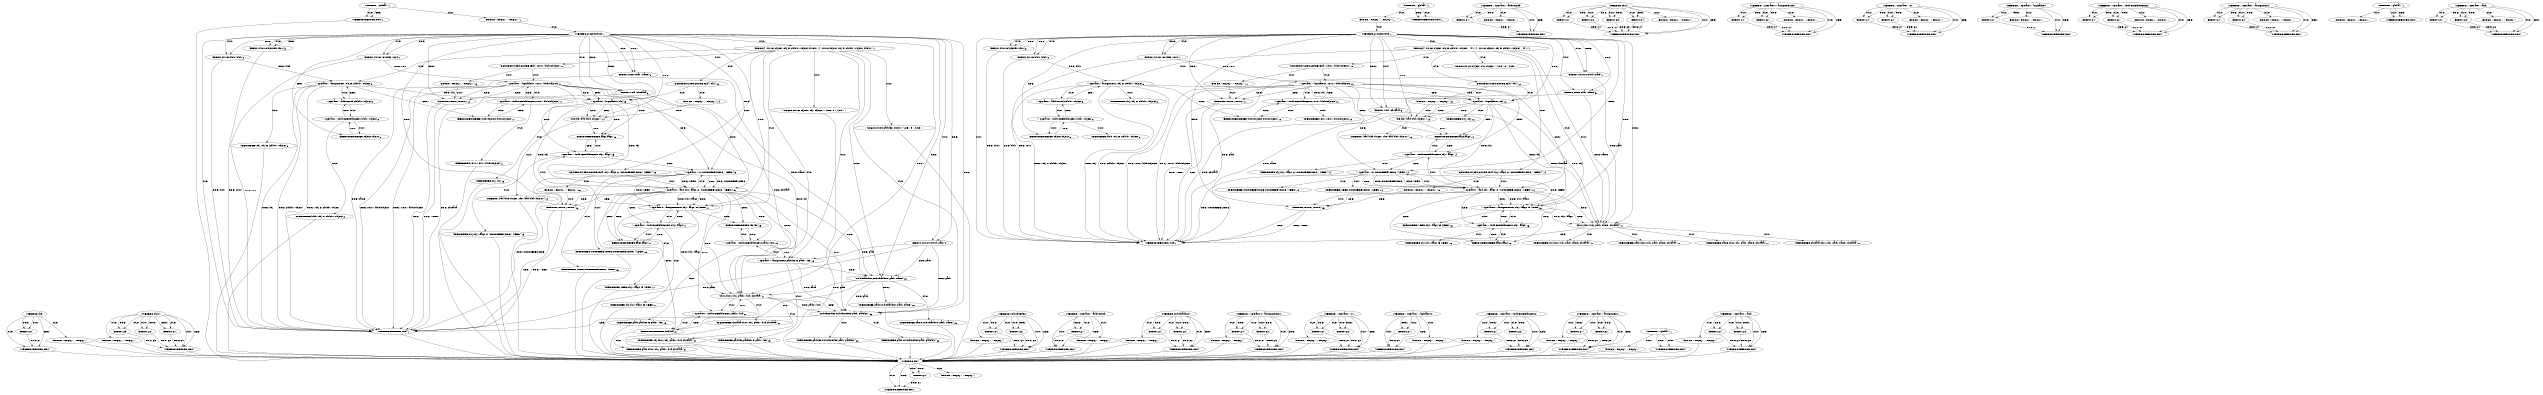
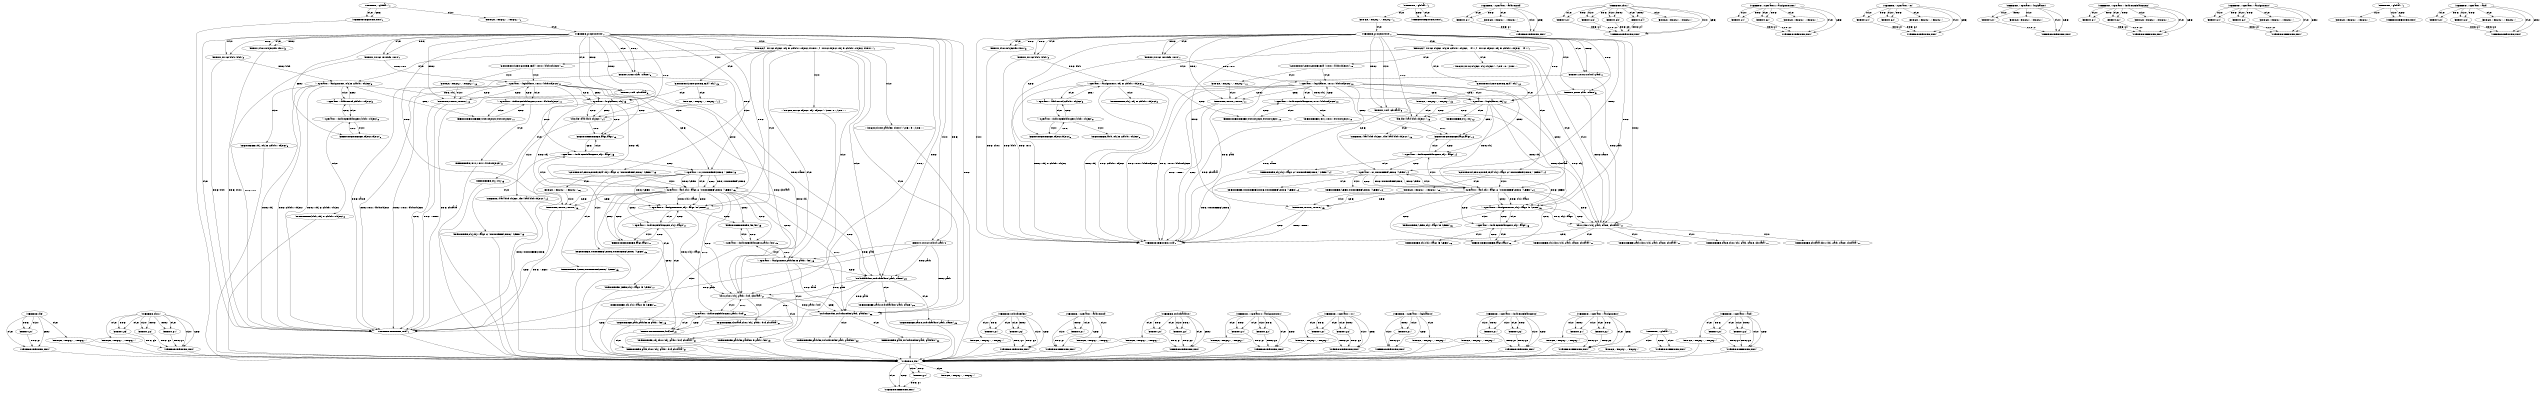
(887, 287) -> (887, 287)
